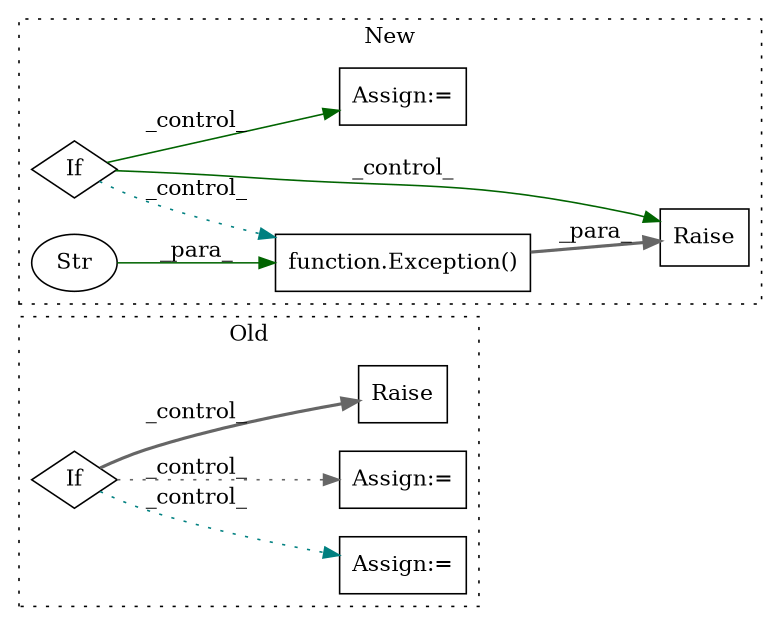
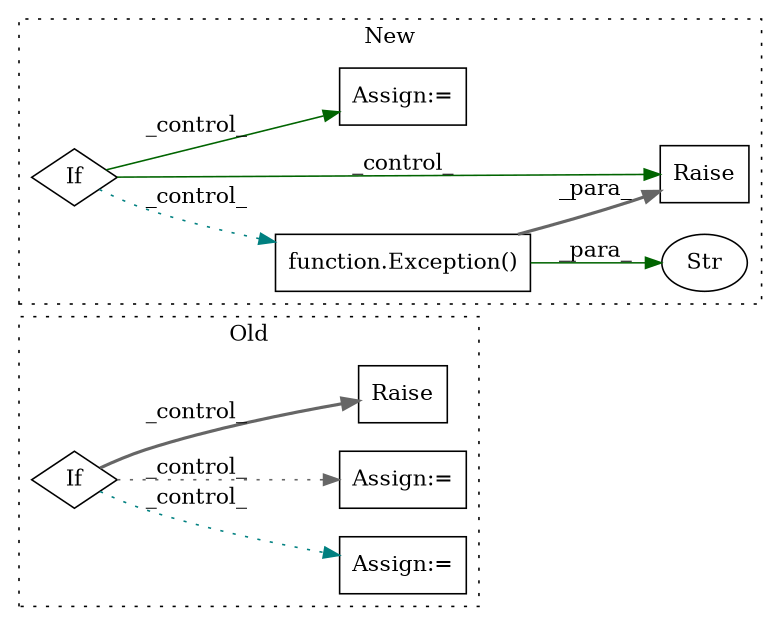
(188, 263) -> (588, 263)
